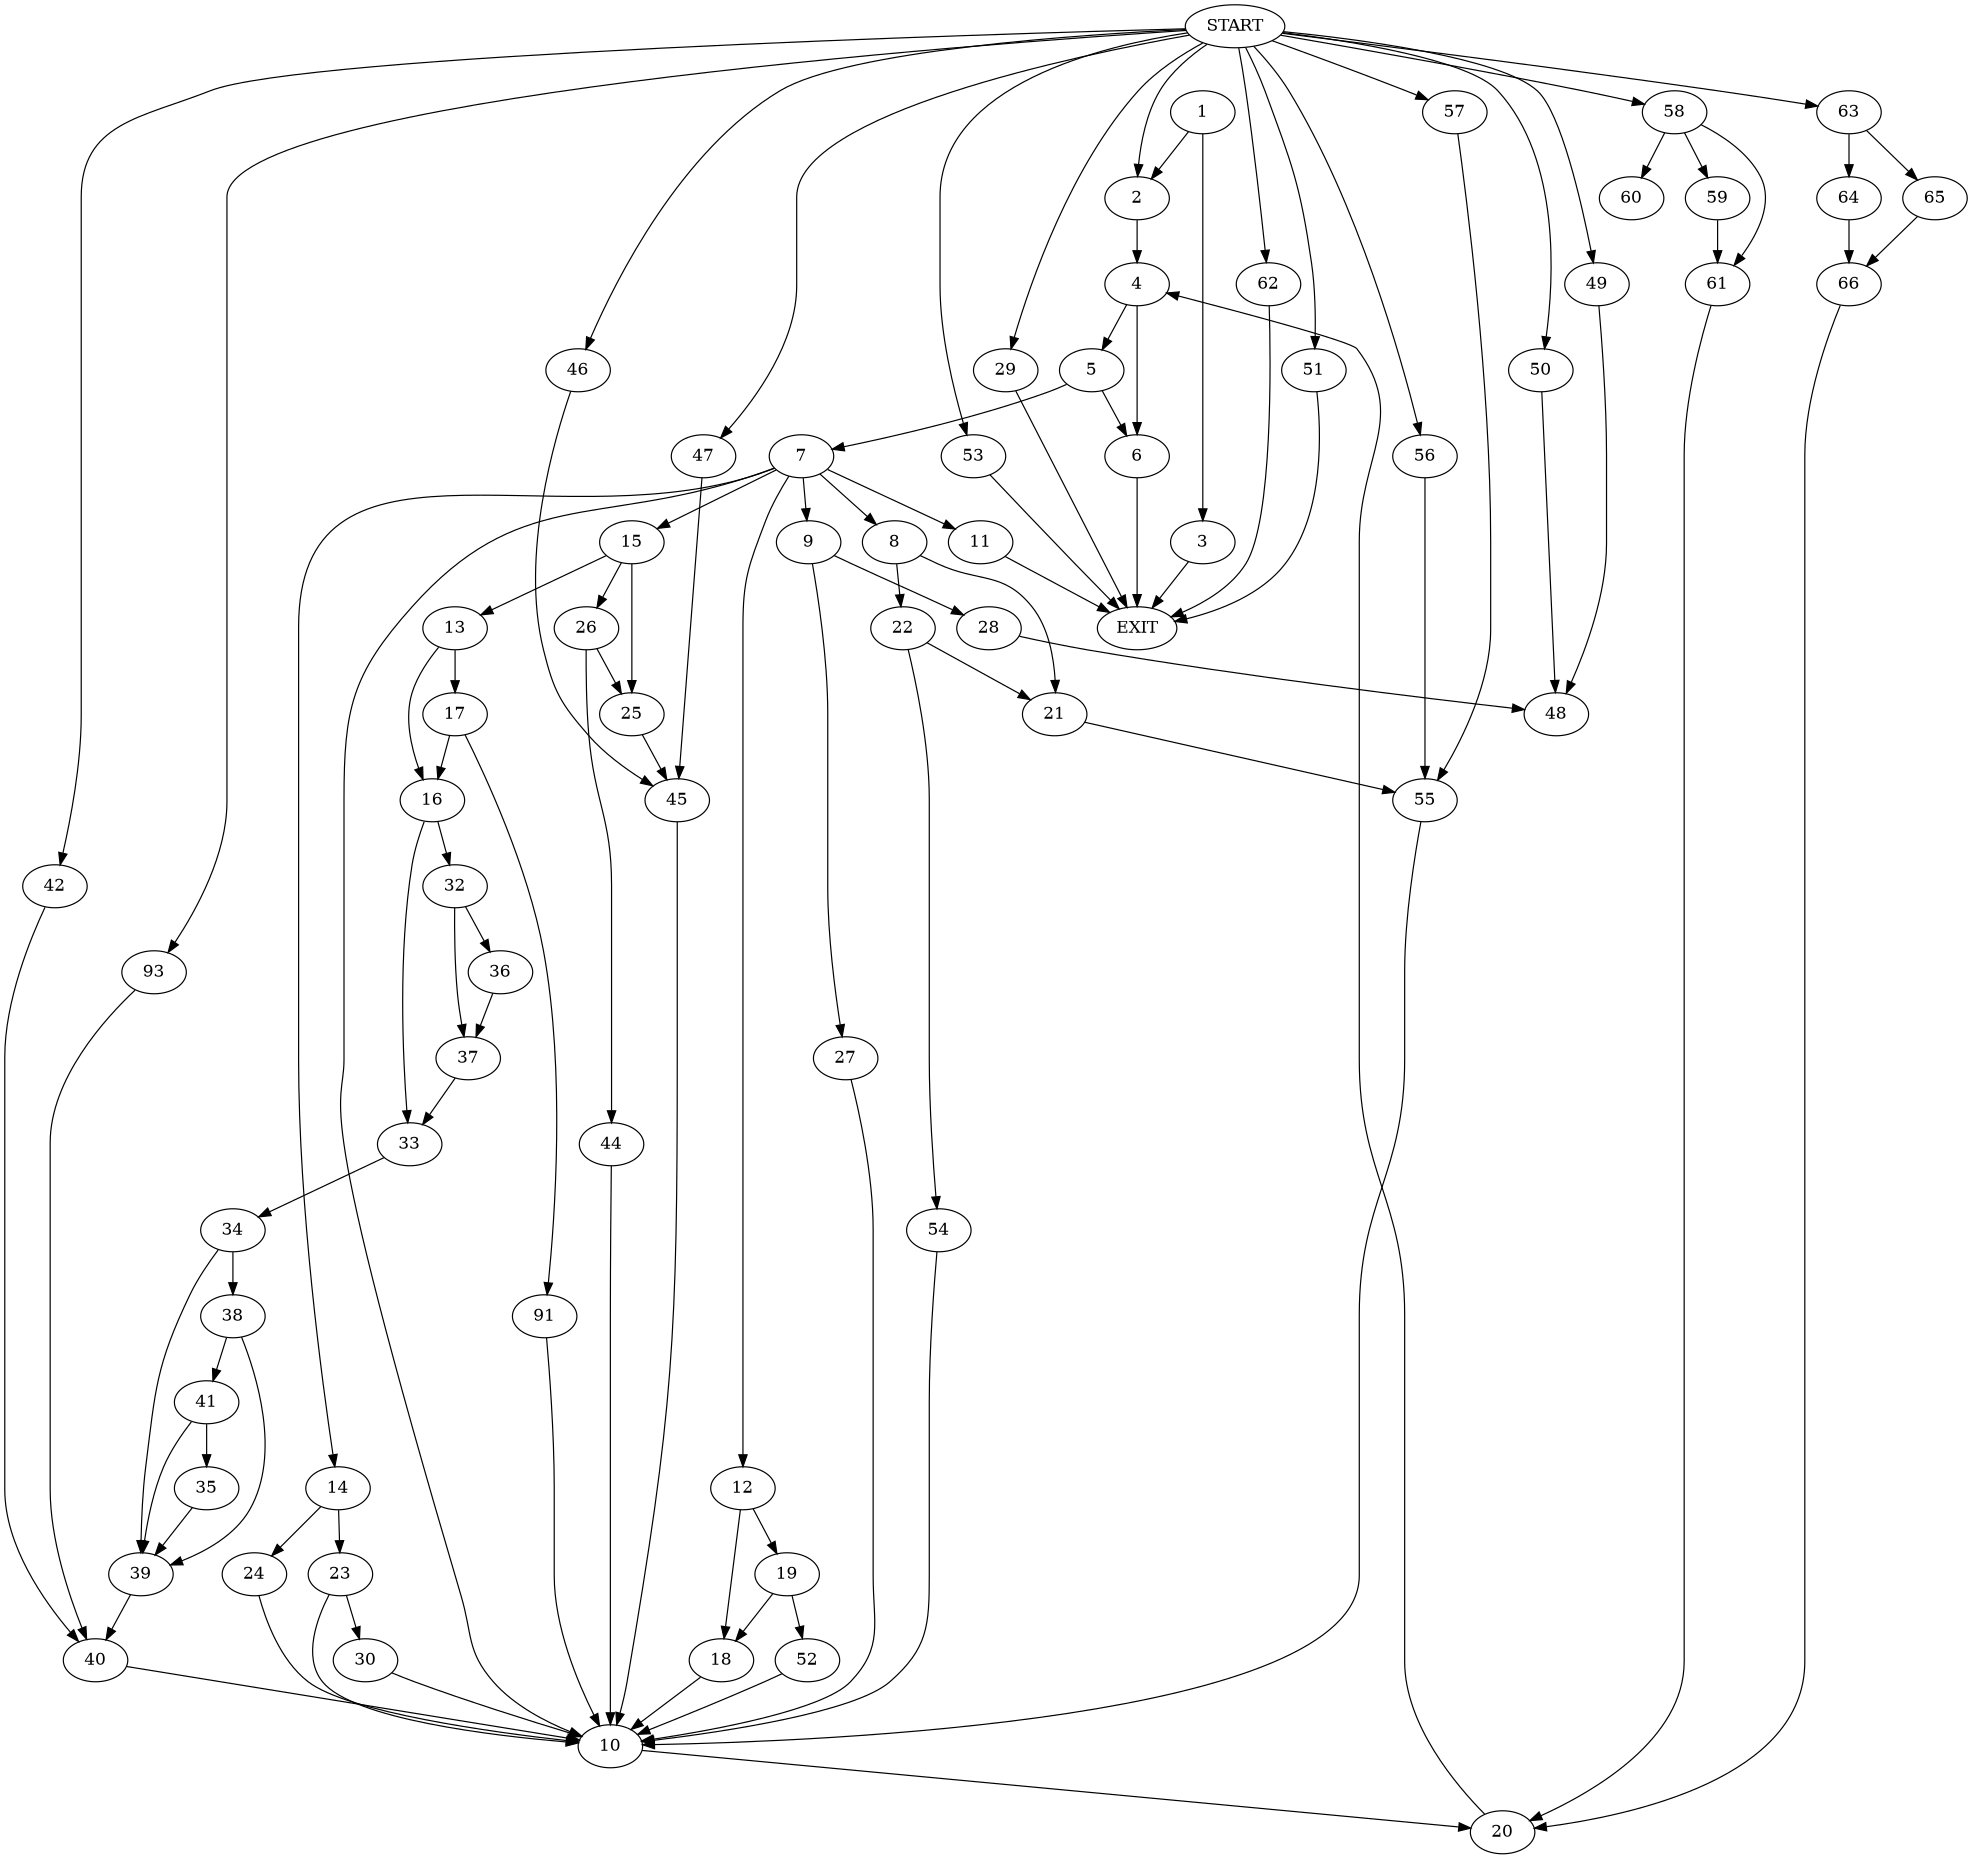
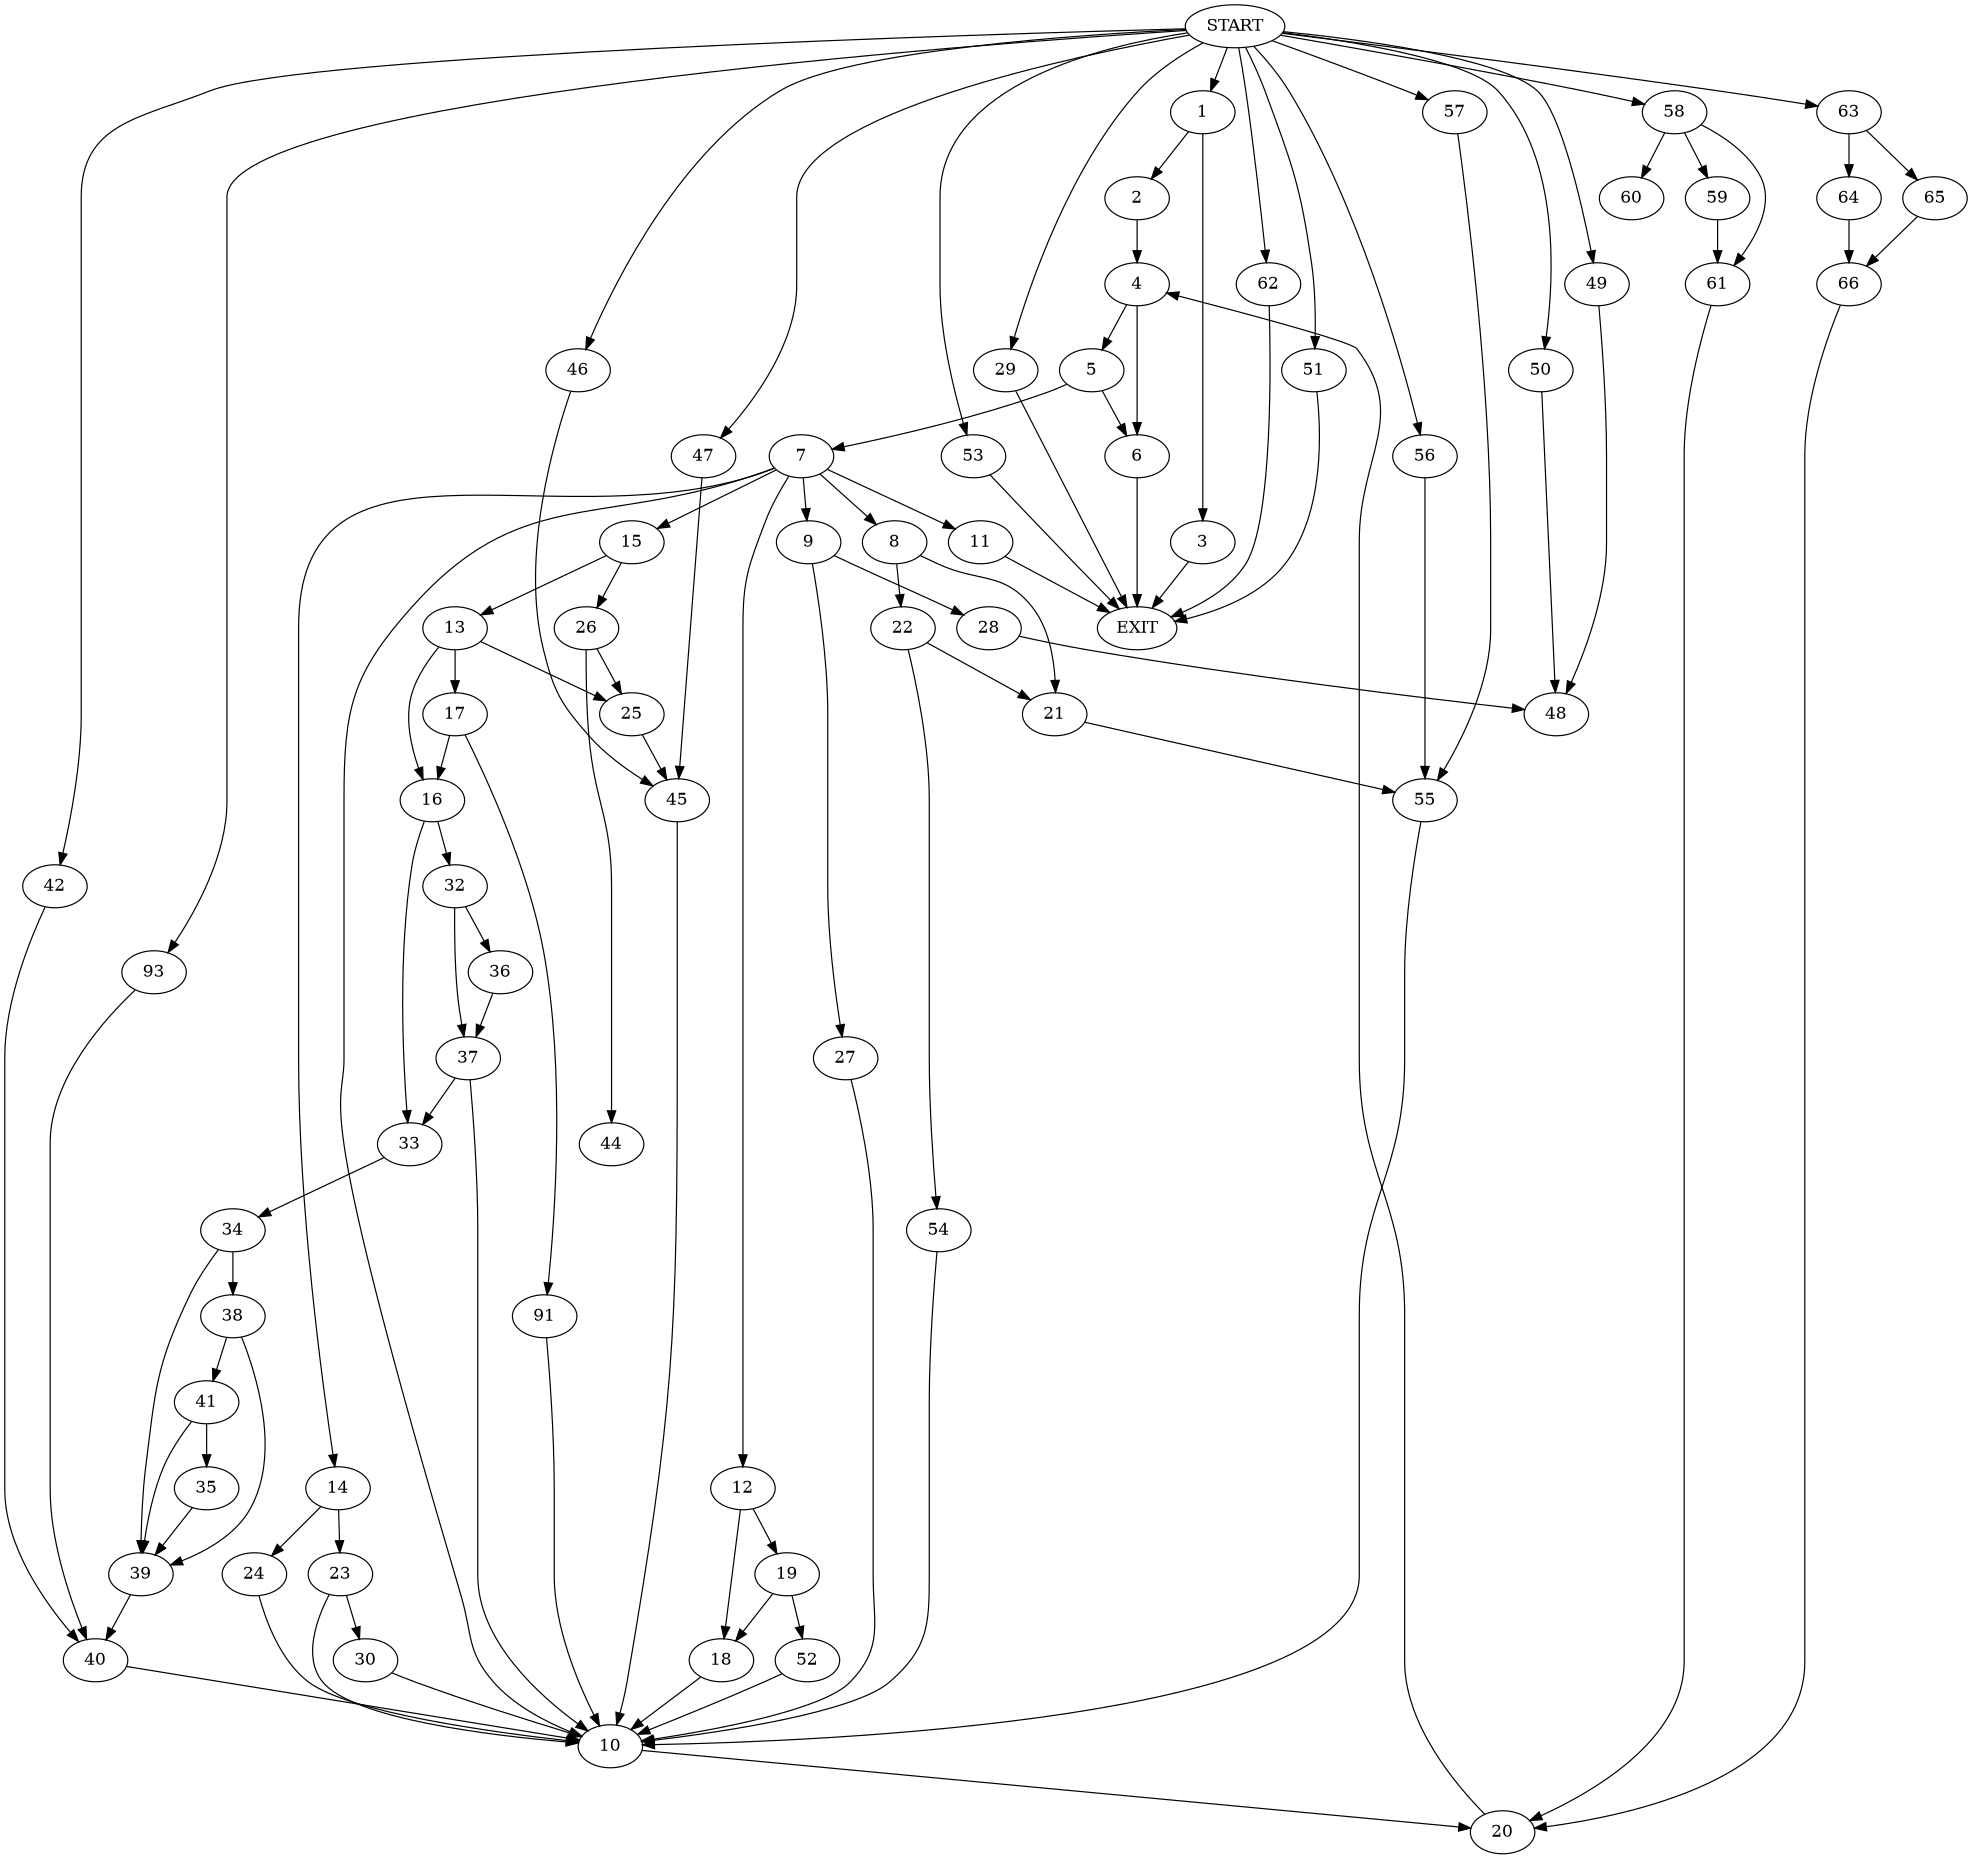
(1157, 95) -> (1221, 64)
(632, 622) -> (538, 669)
(610, 1439) -> (478, 1420)
